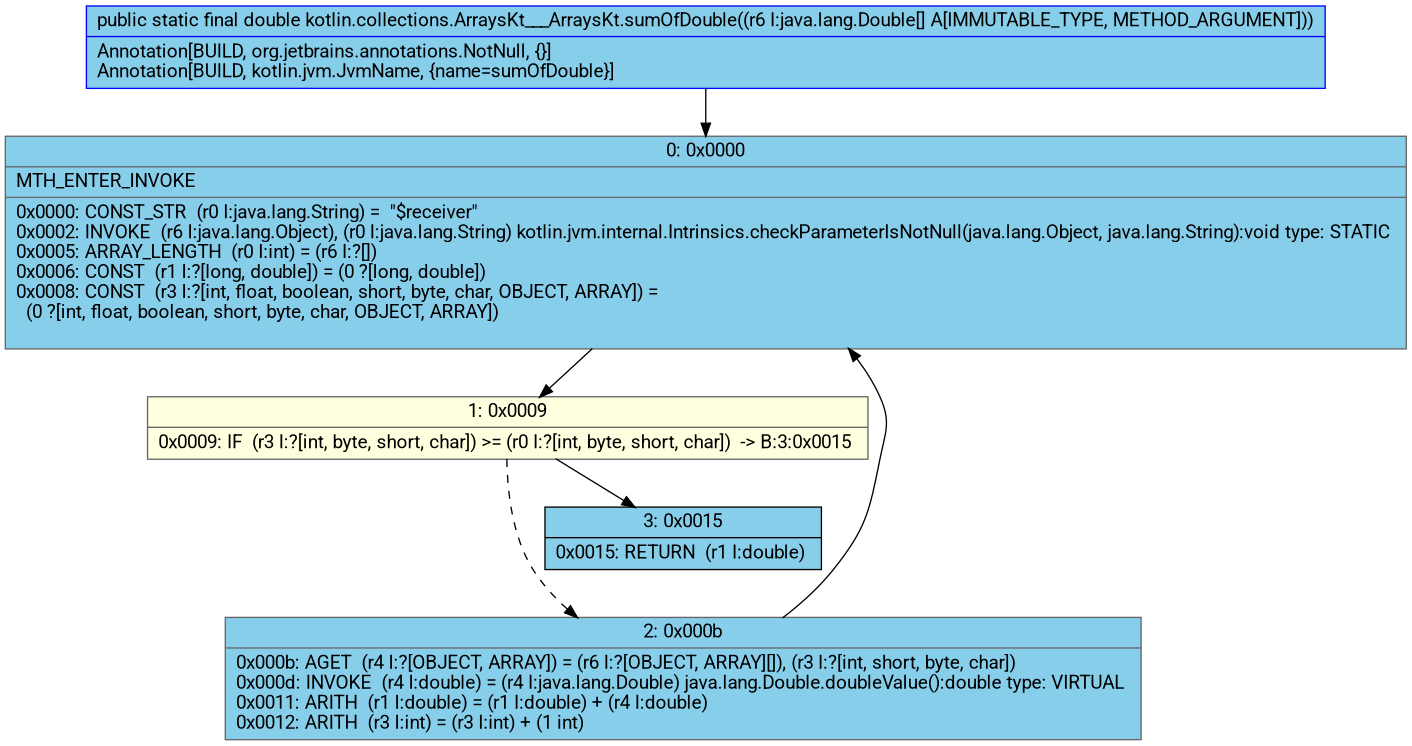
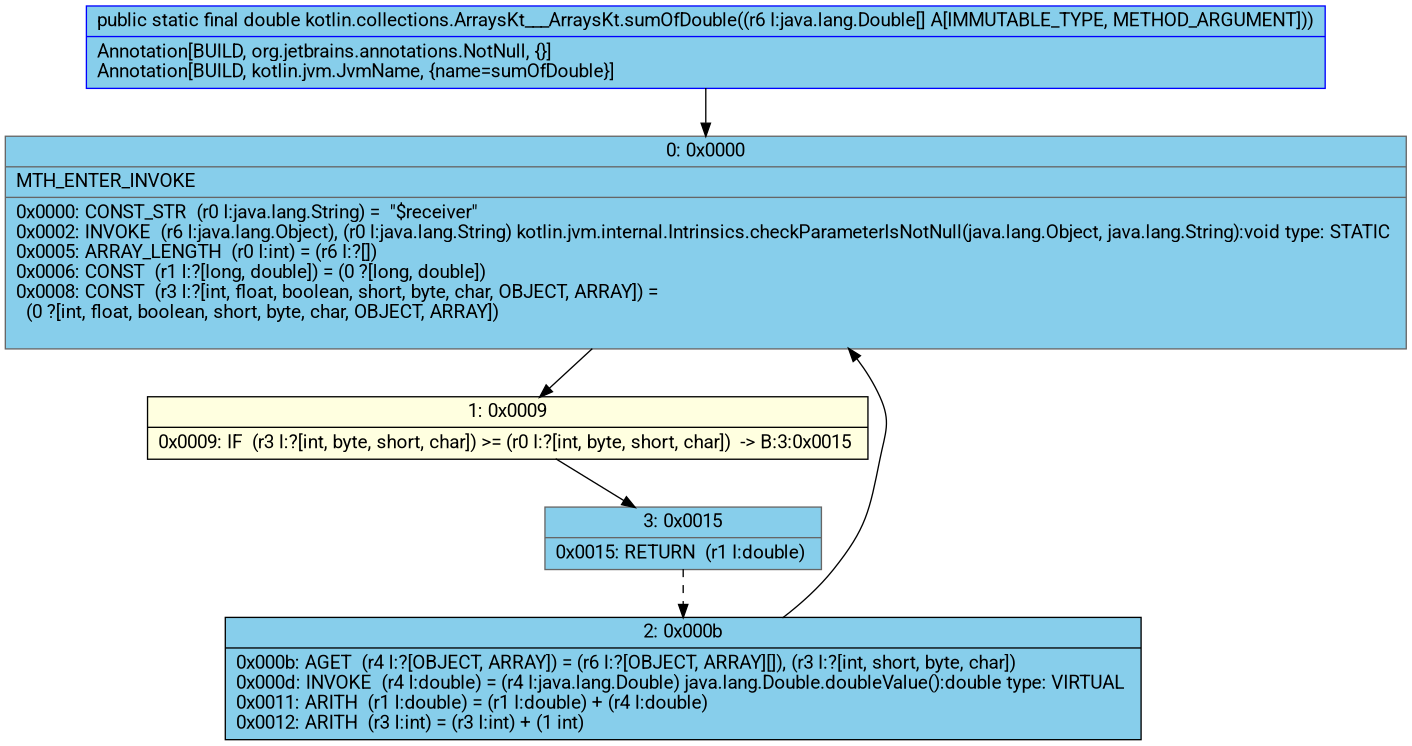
(508, 428) -> (508, 428)
(683, 538) -> (683, 538)
(520, 541) -> (683, 587)
(683, 679) -> (683, 679)
